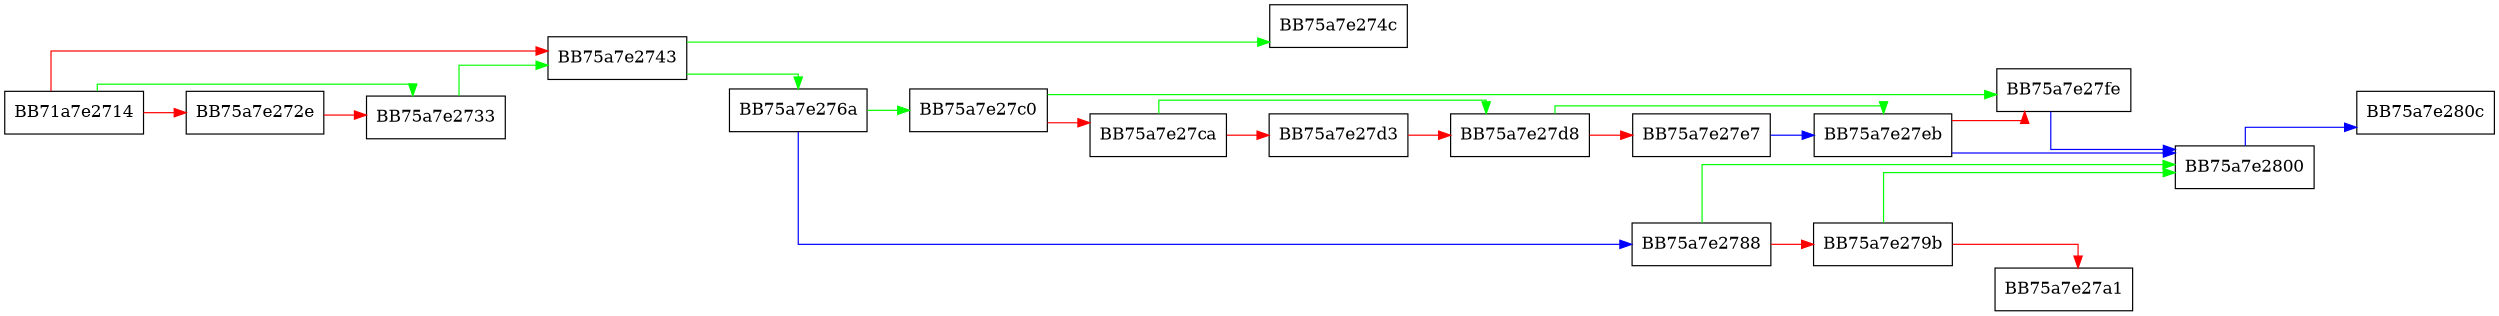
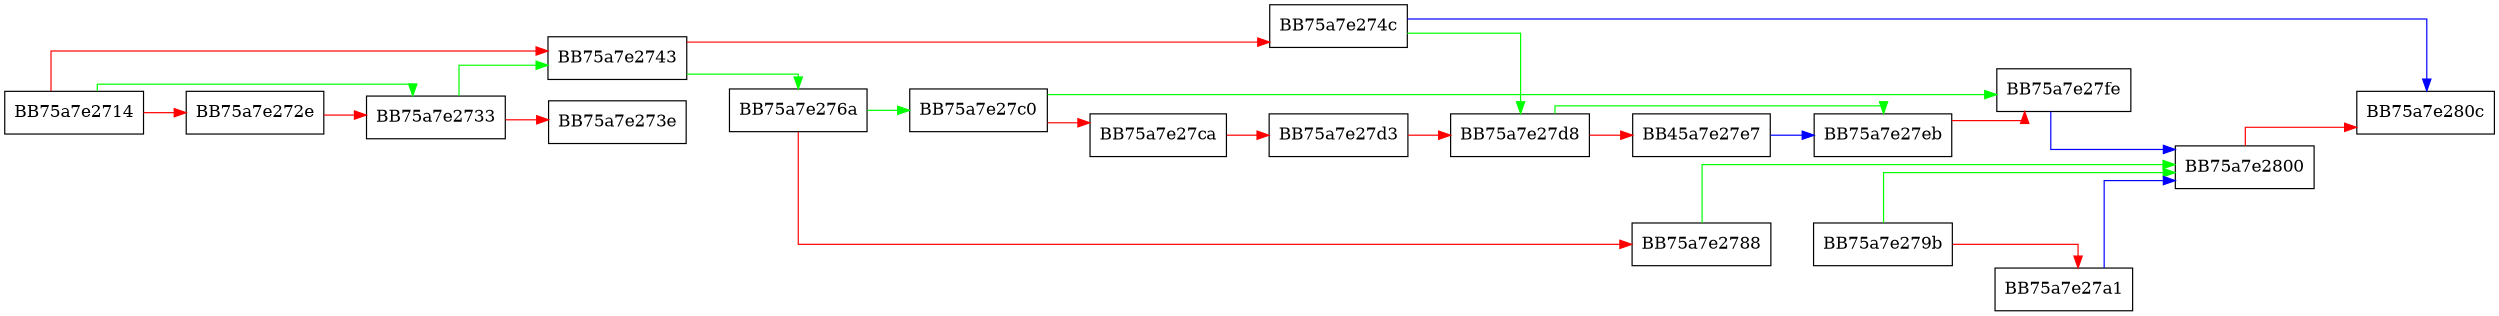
none -> (1947, 19)
(972, 42) -> (972, 42)
(1317, 100) -> (1498, 33)
(74, 113) -> (74, 113)
none -> (617, 122)
(2286, 127) -> (2286, 127)
(1701, 135) -> (1701, 135)
(2042, 153) -> (2104, 195)
(1153, 244) -> (1153, 244)
(1786, 244) -> none
